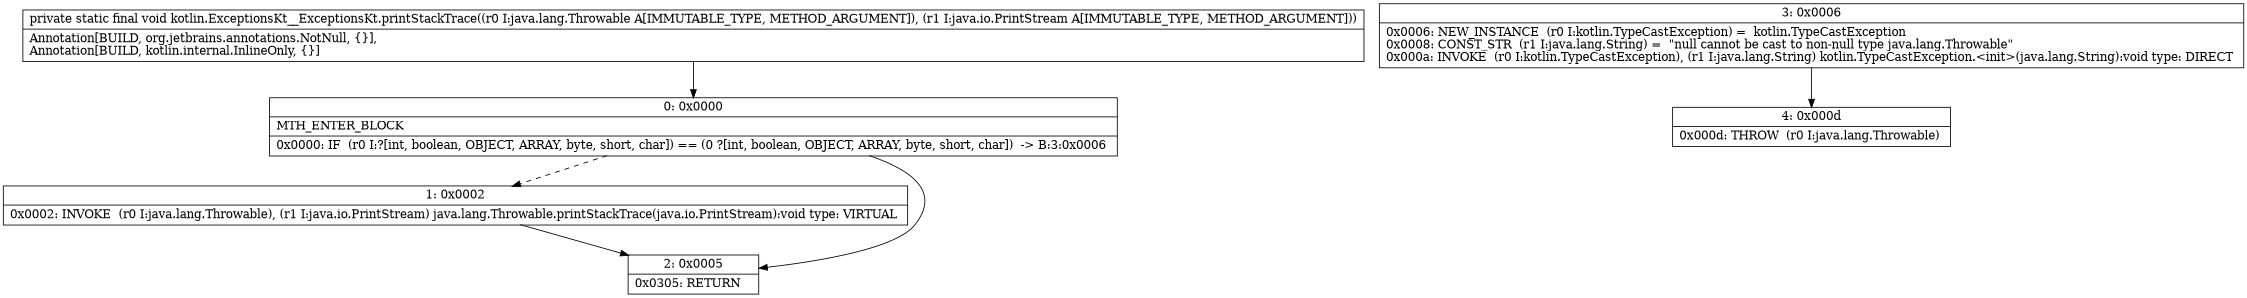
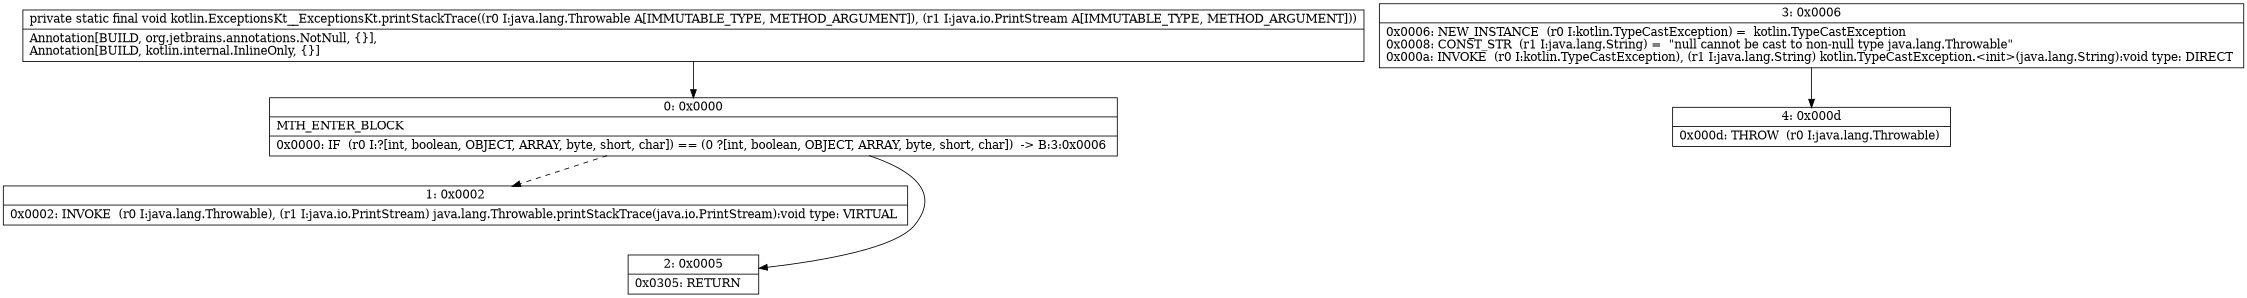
(570, 239) -> none
